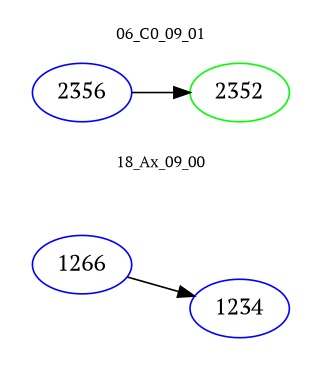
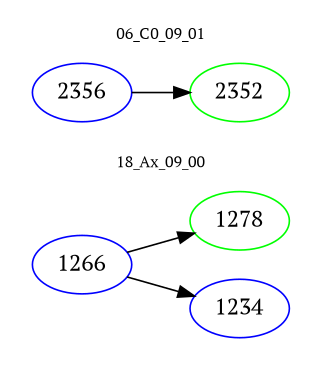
none -> (240, 221)
